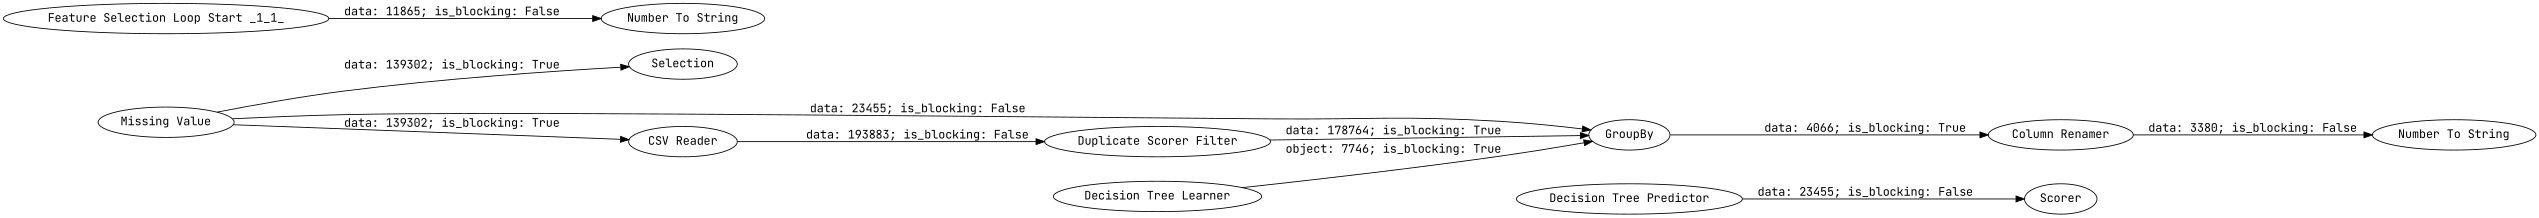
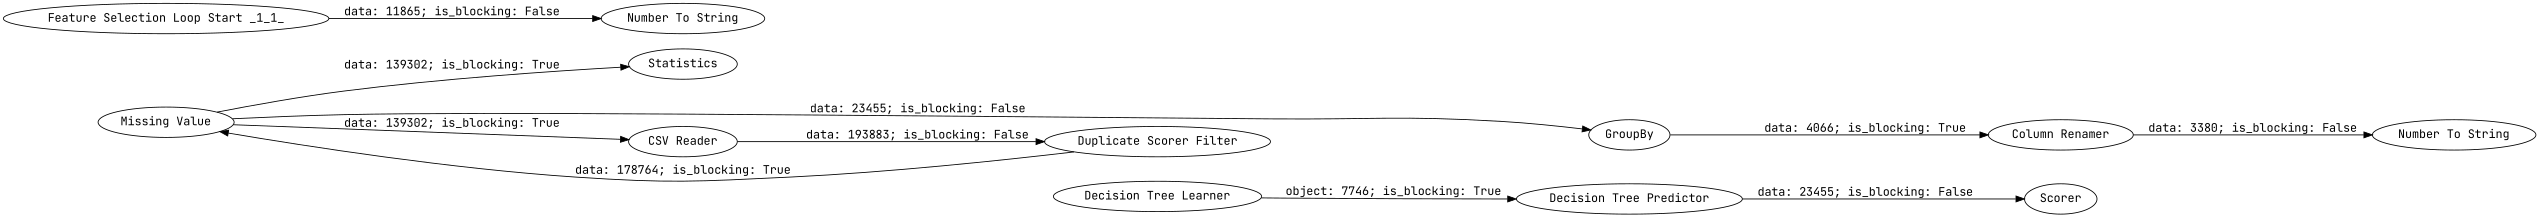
(683, 64) -> (683, 64)
(1425, 138) -> (650, 181)
(1414, 168) -> (1384, 199)
